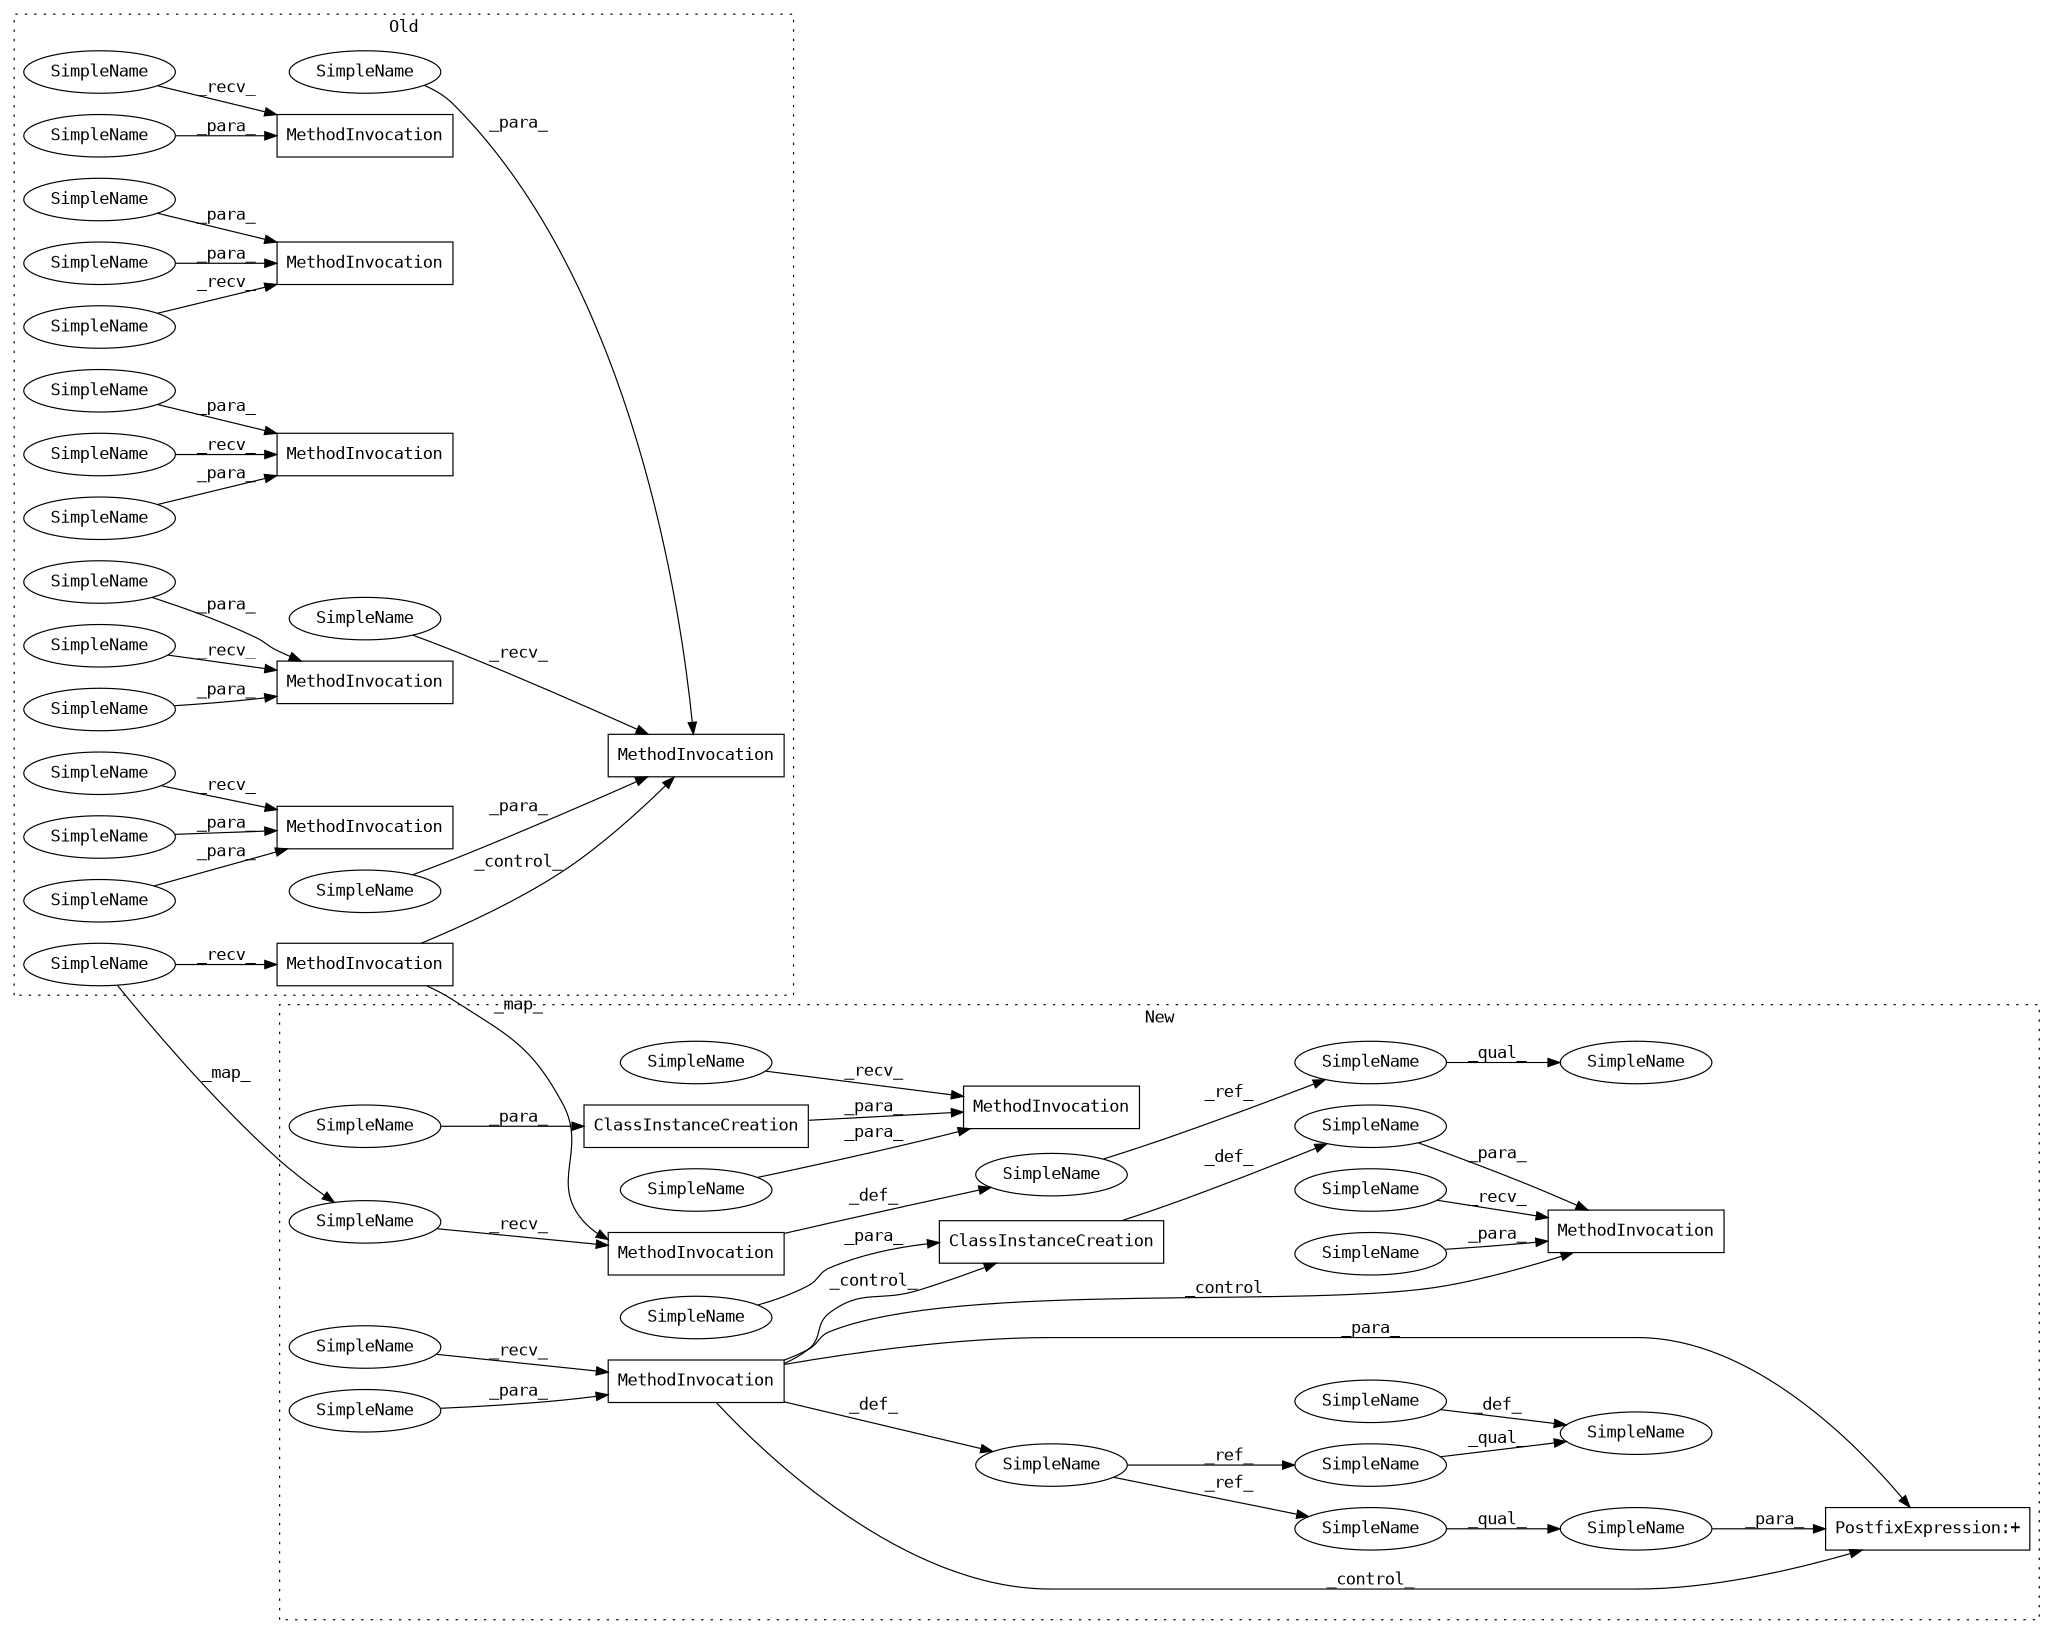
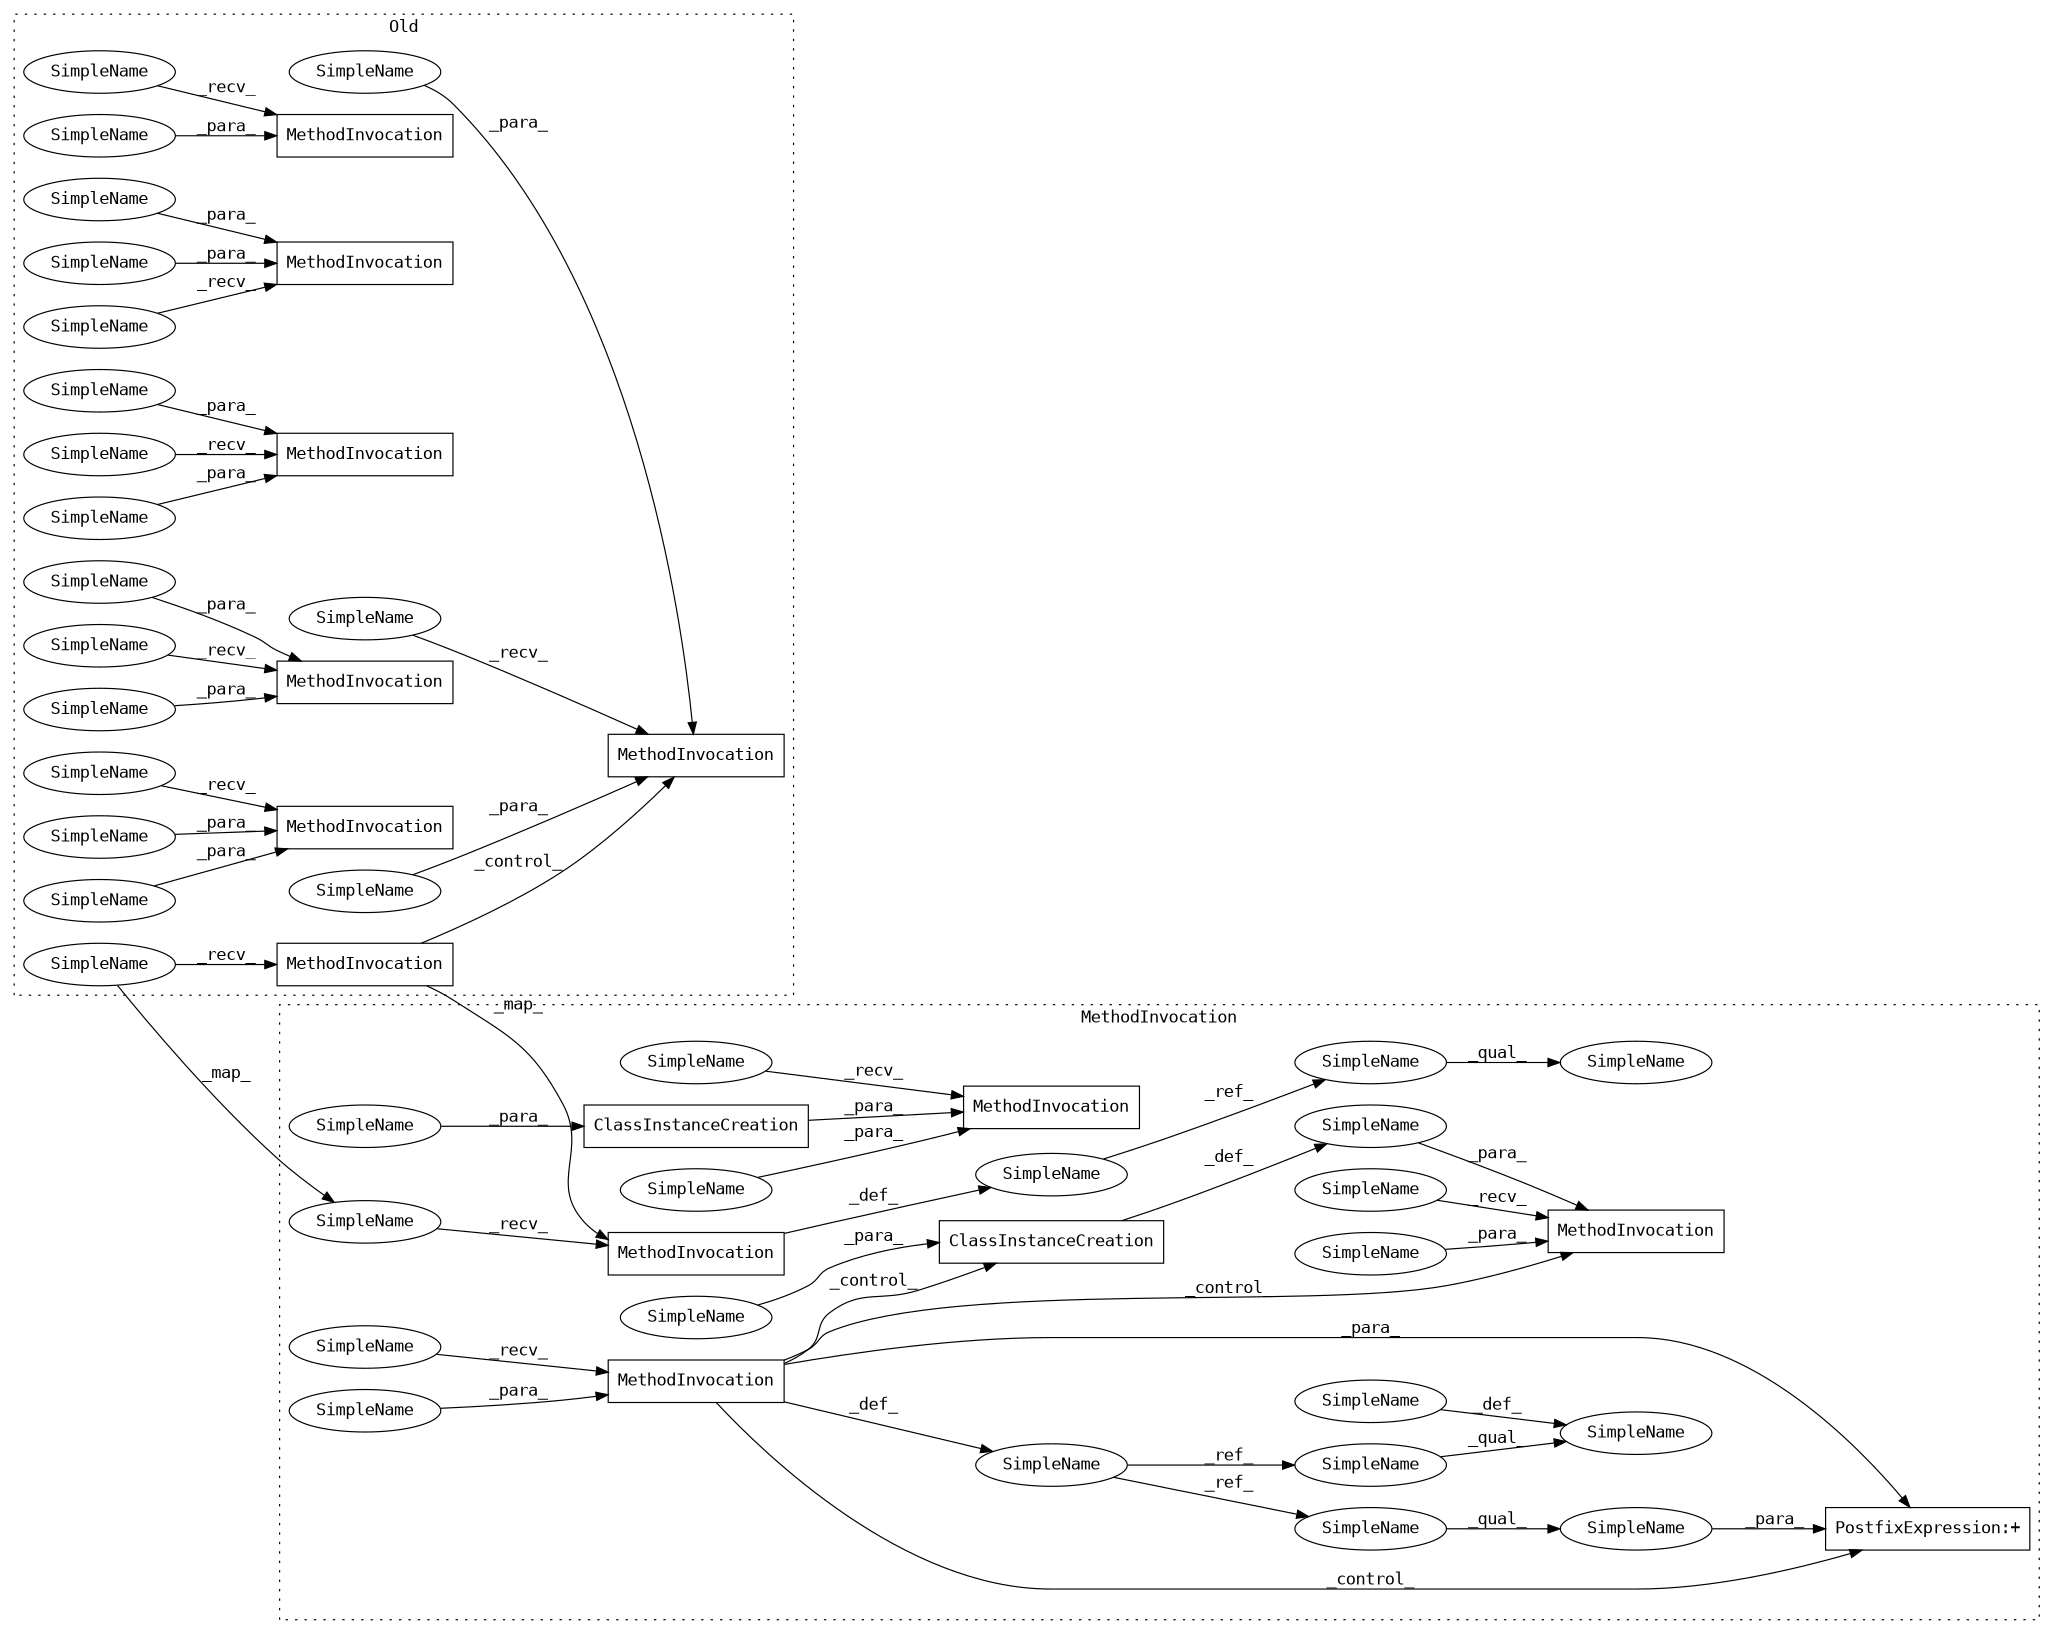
(1159, 1018) -> (1159, 1018)
